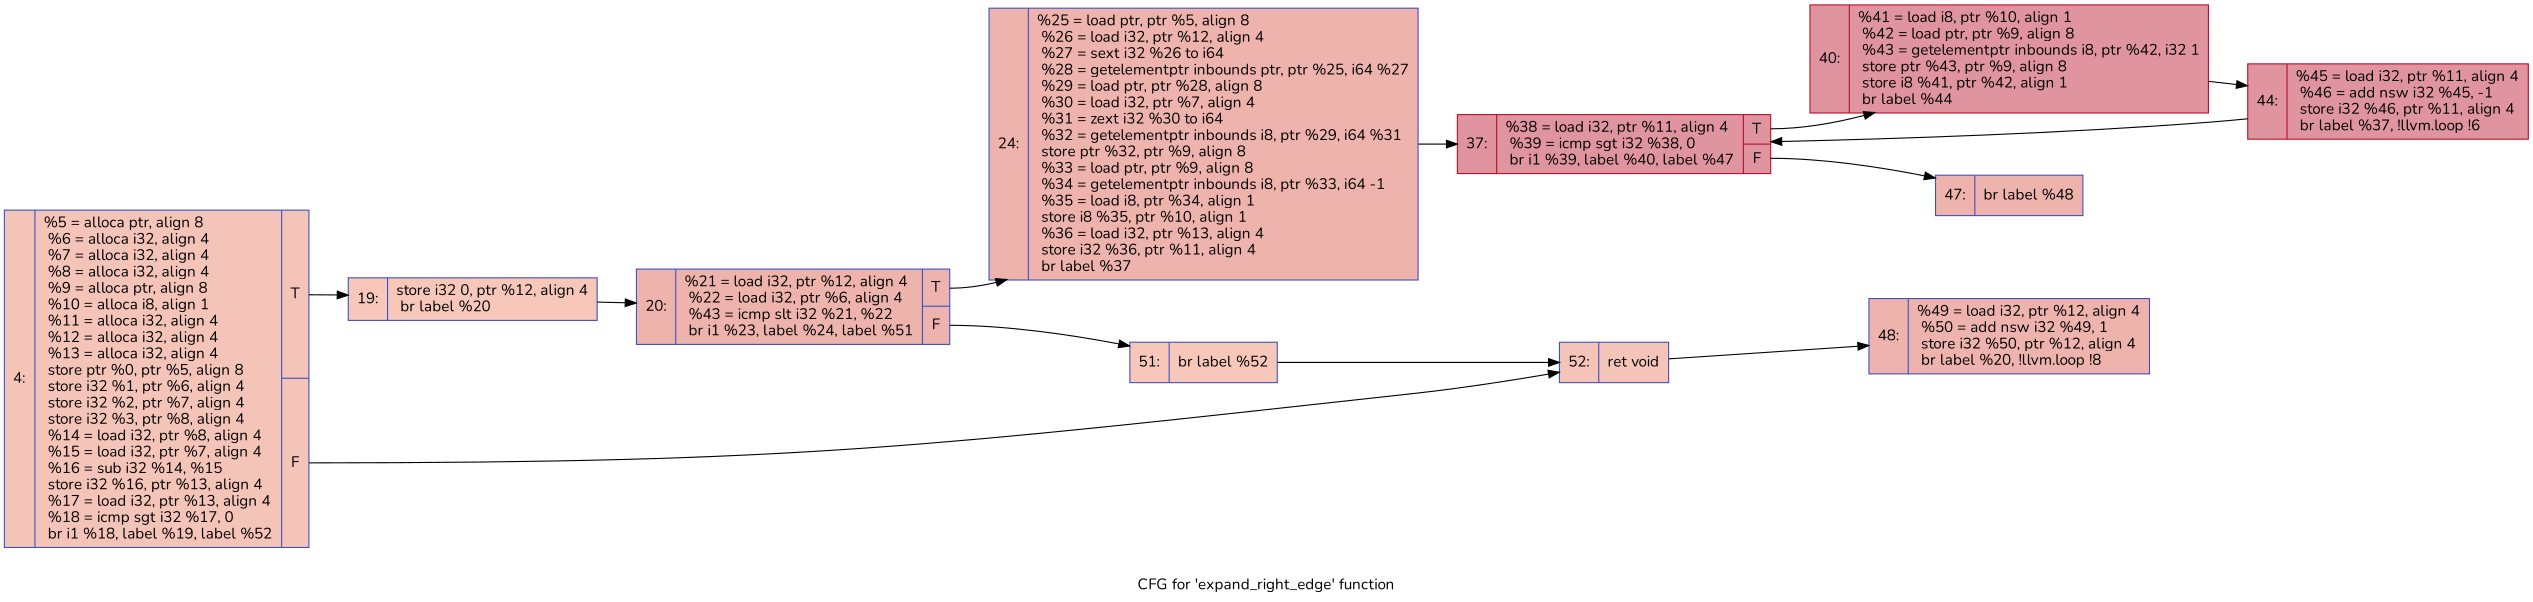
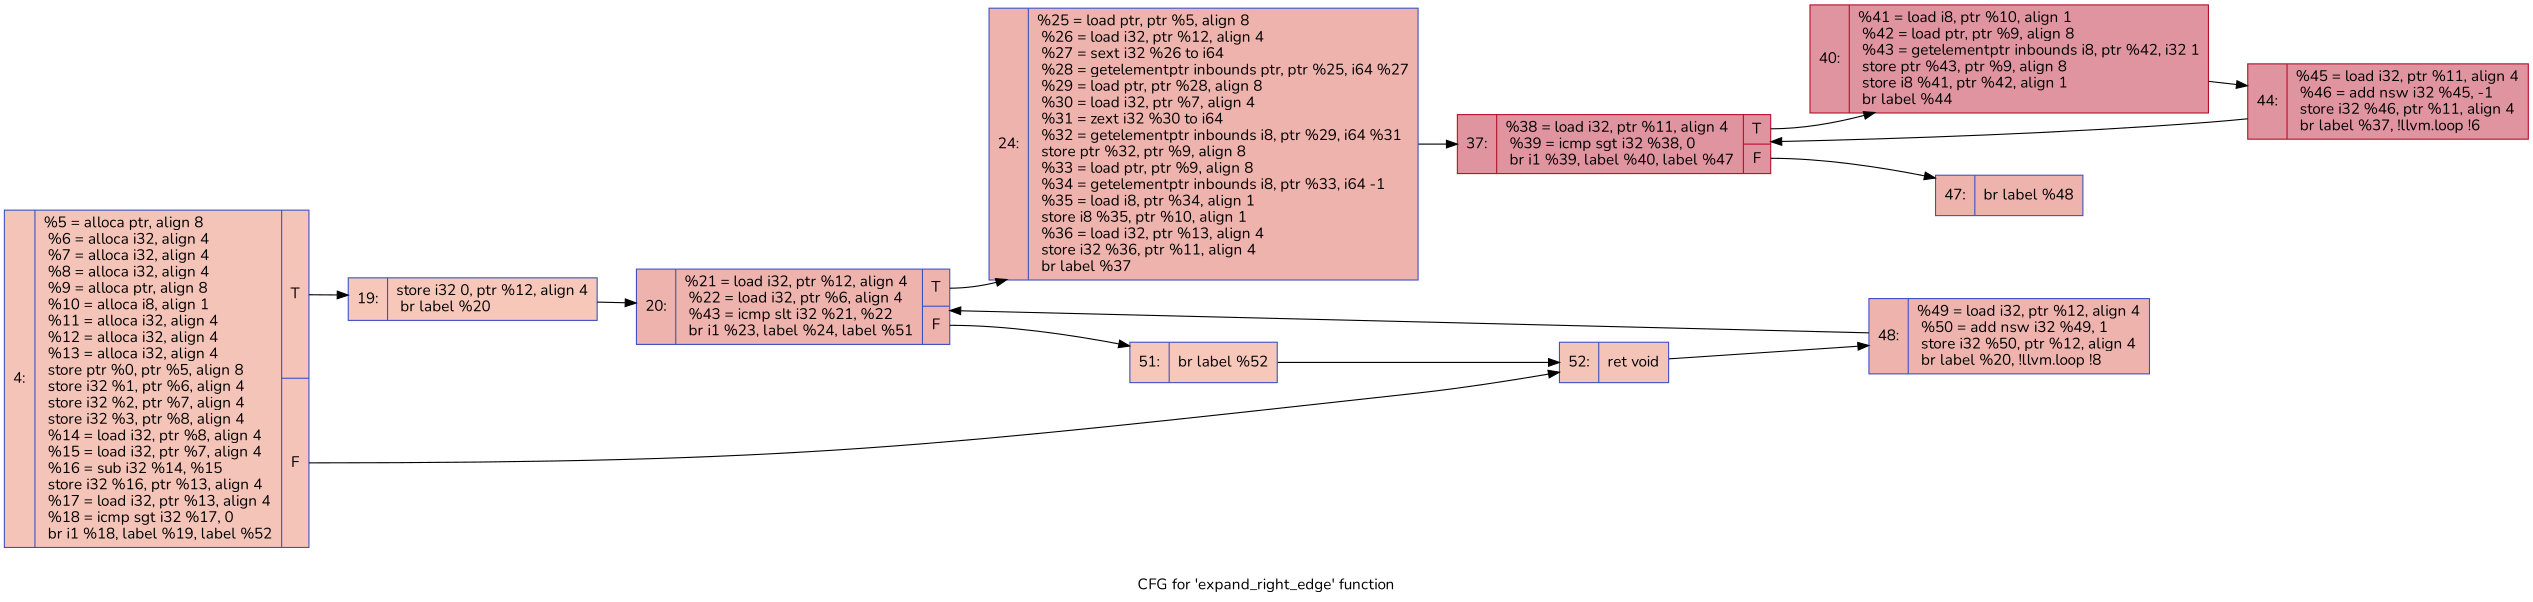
none -> (1415, 322)
